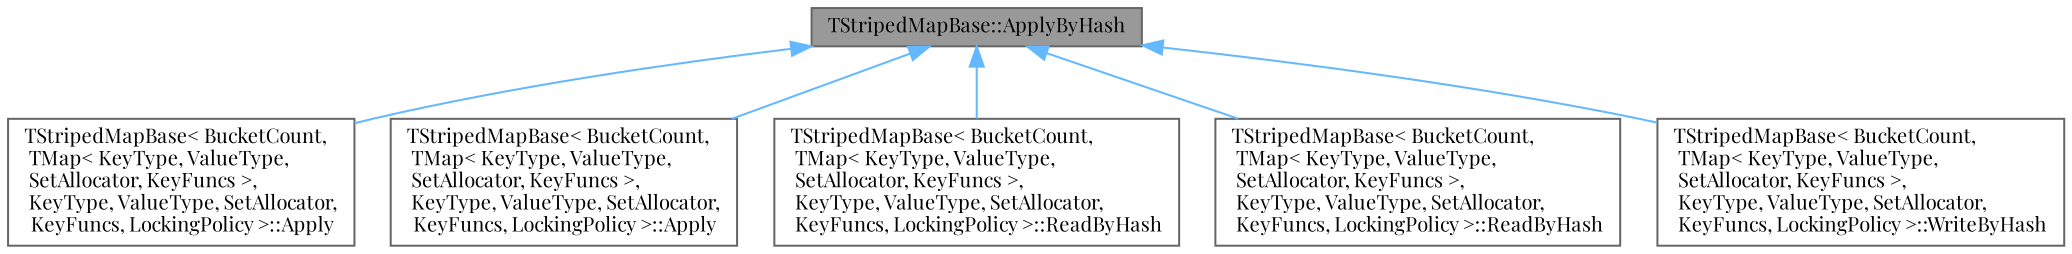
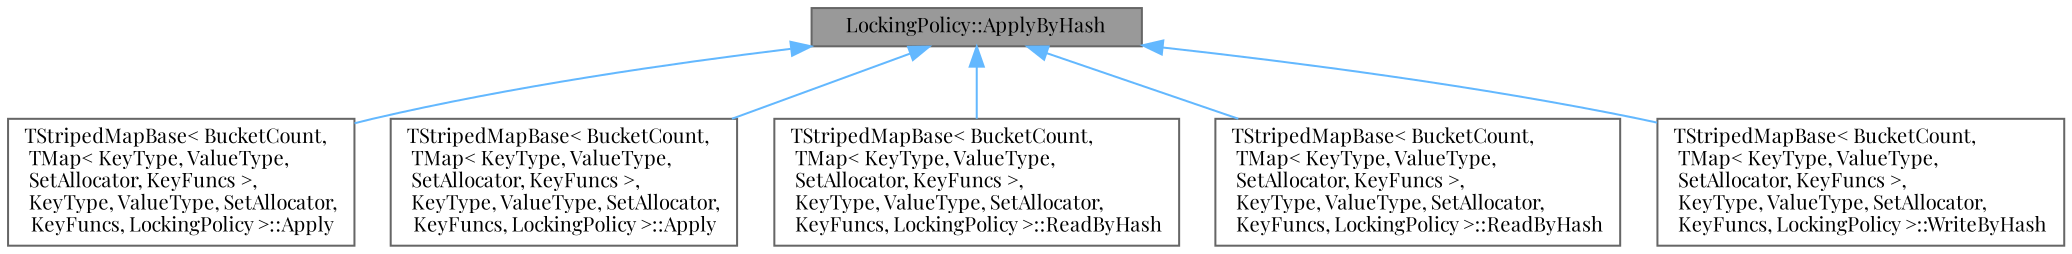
(977, 27) -> (977, 27)
